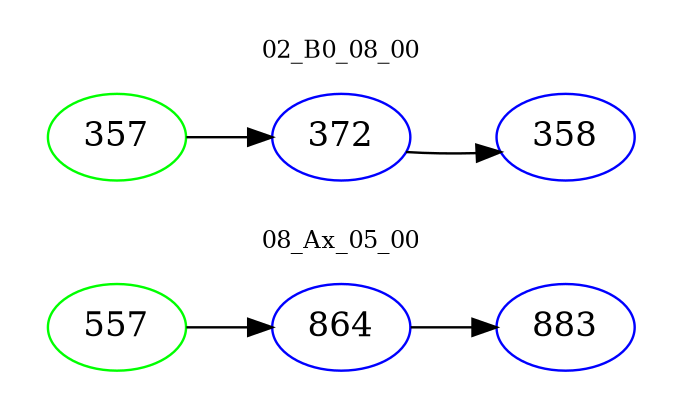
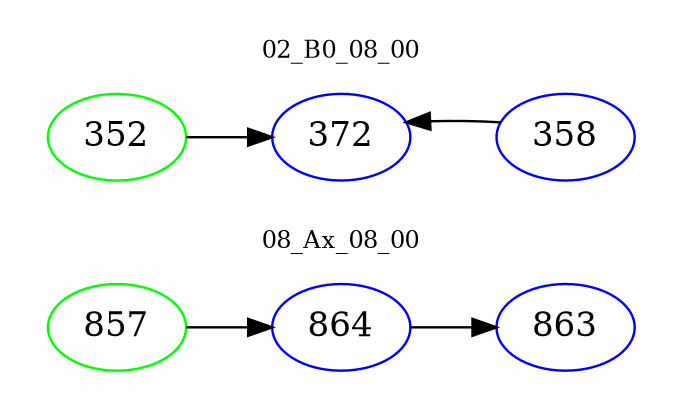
(117, 137) -> (117, 137)
(441, 153) -> (466, 121)
(341, 242) -> (341, 242)
(117, 327) -> (117, 327)
(566, 327) -> (566, 327)
